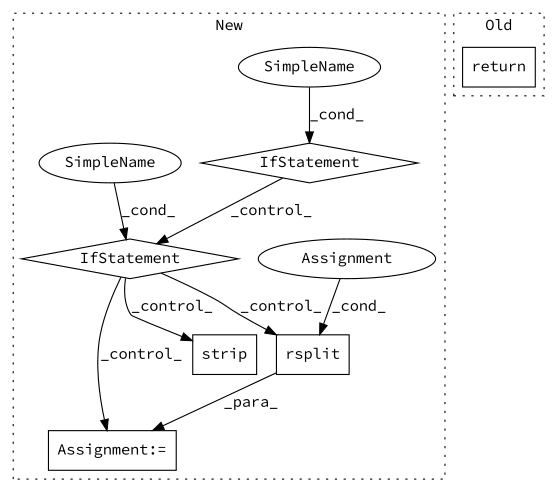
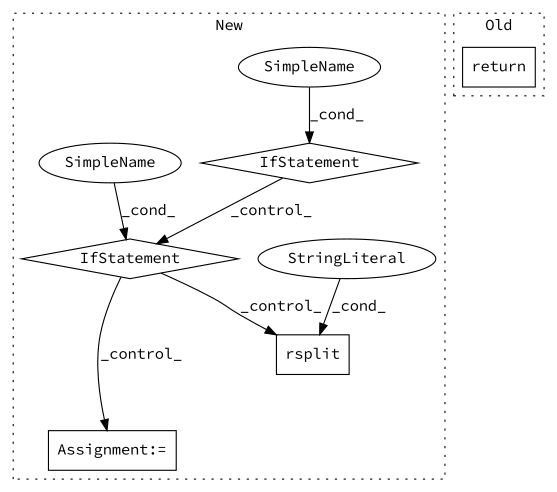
(347, 259) -> (347, 259)
(225, 355) -> none
(219, 399) -> none
